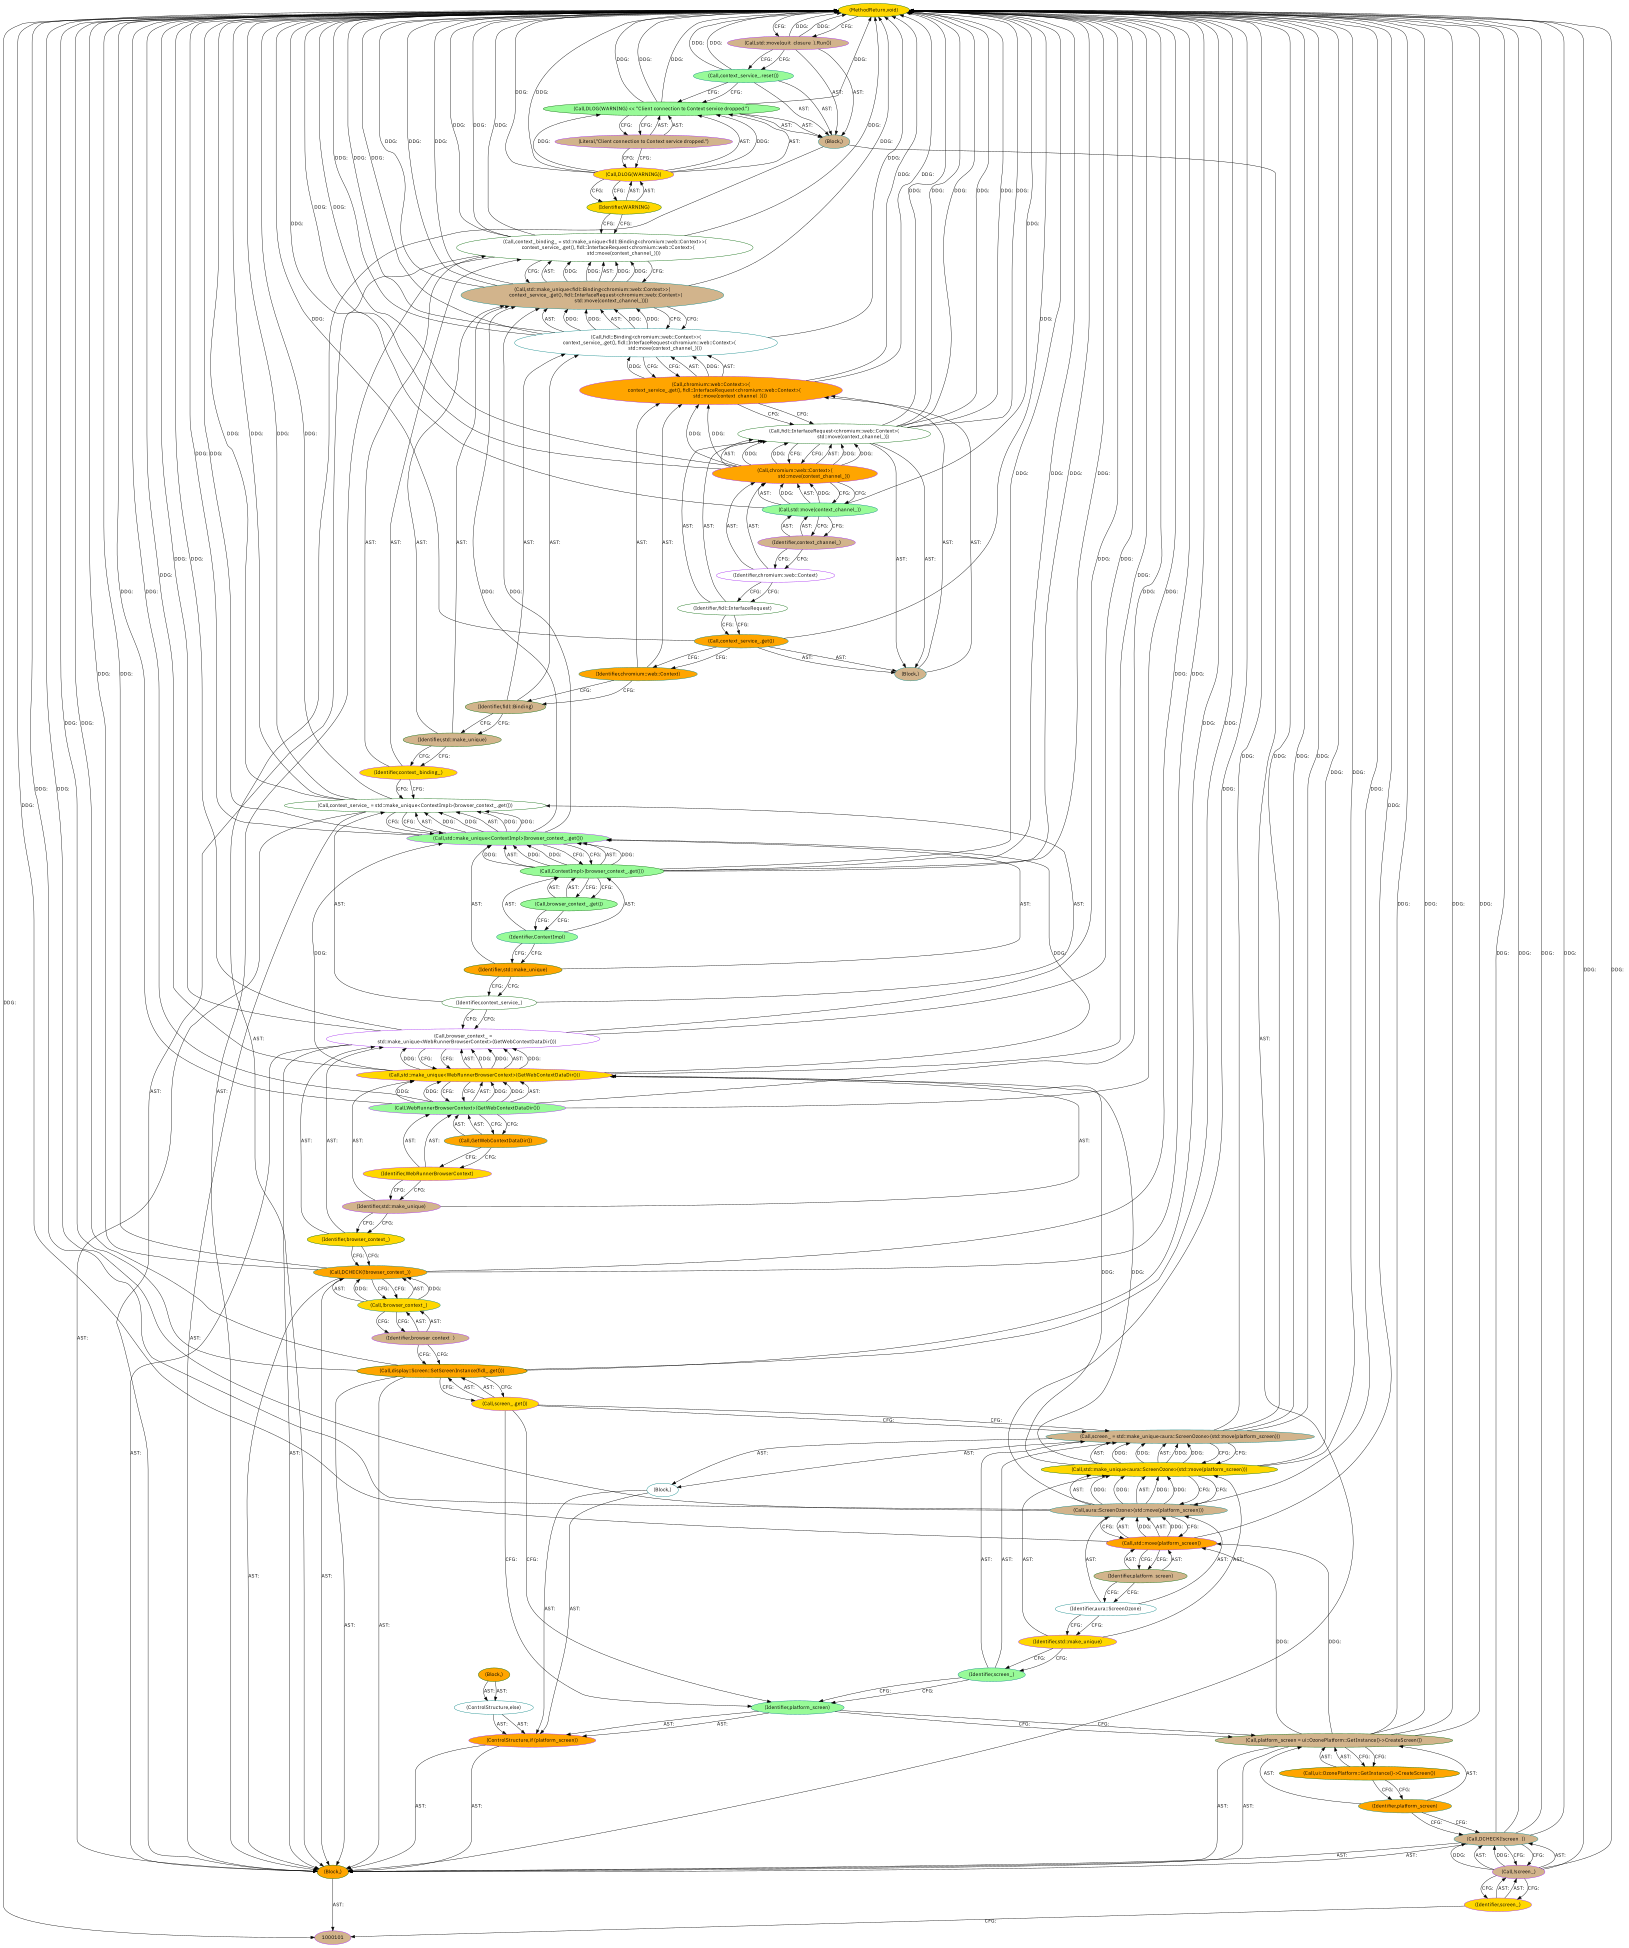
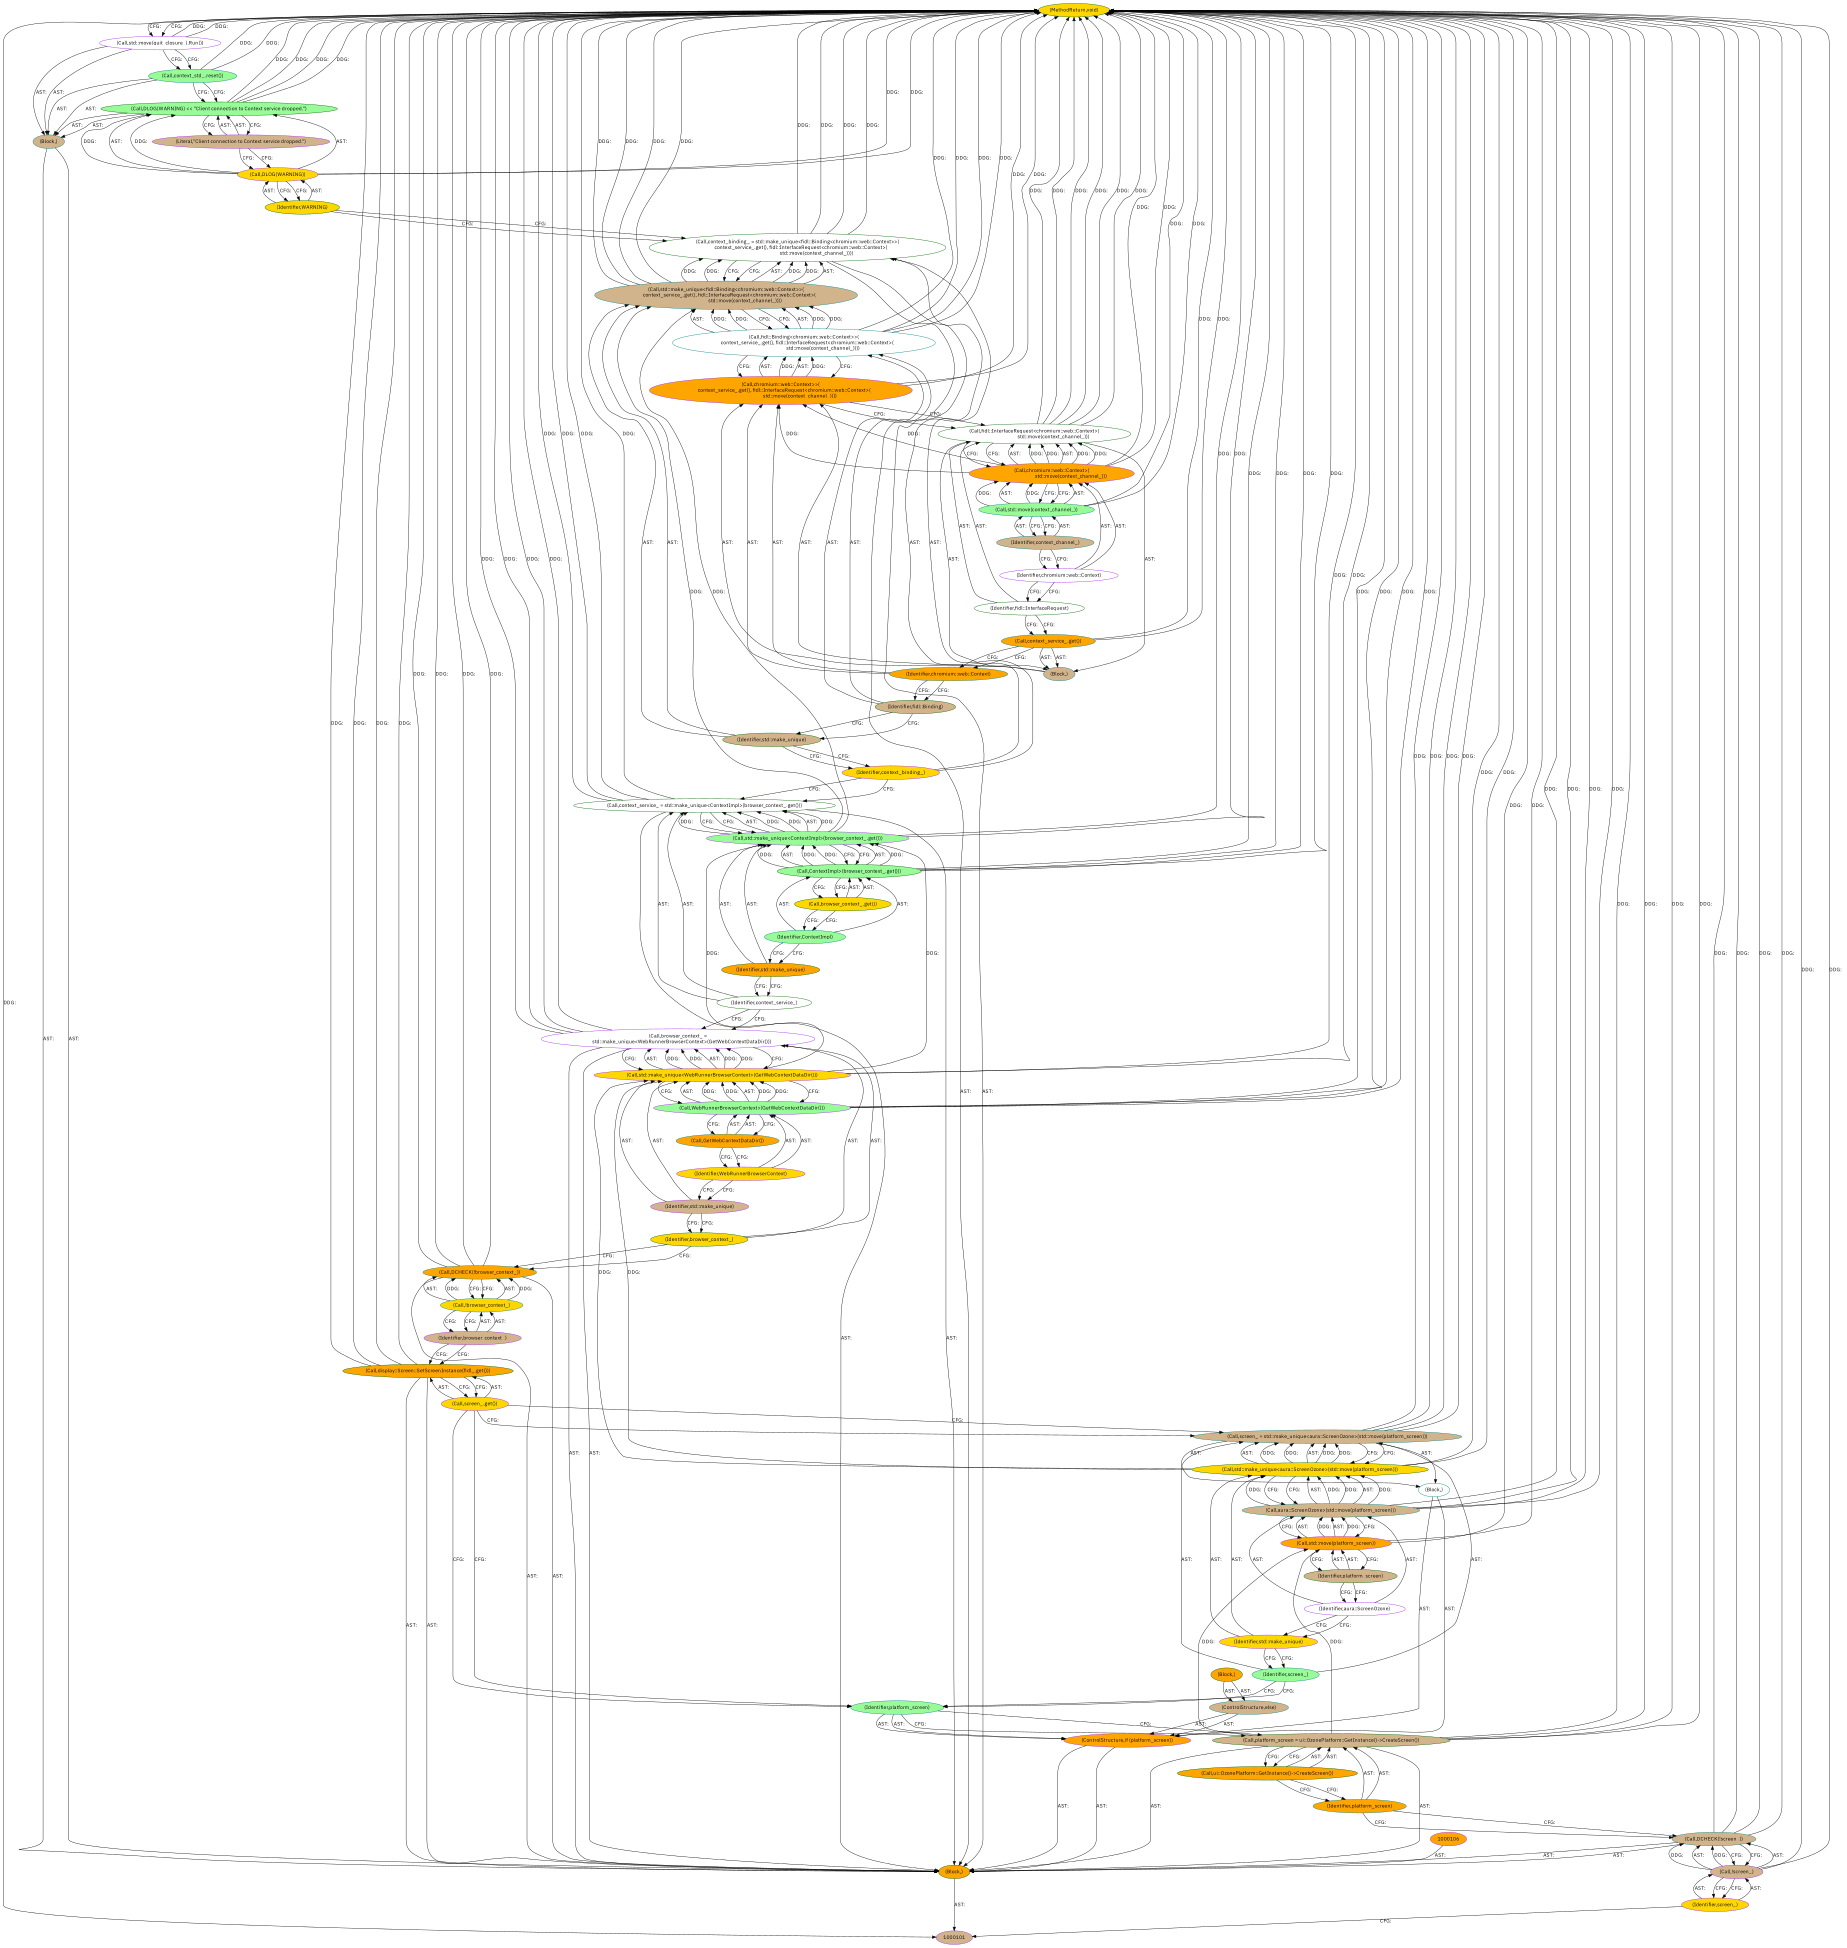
(788, 43) -> (160, 43)
(743, 76) -> (193, 76)
(807, 543) -> (1045, 543)
(569, 904) -> (843, 904)
(1106, 1609) -> (1355, 1609)
(494, 1708) -> (1249, 1708)
none -> (1448, 1839)
